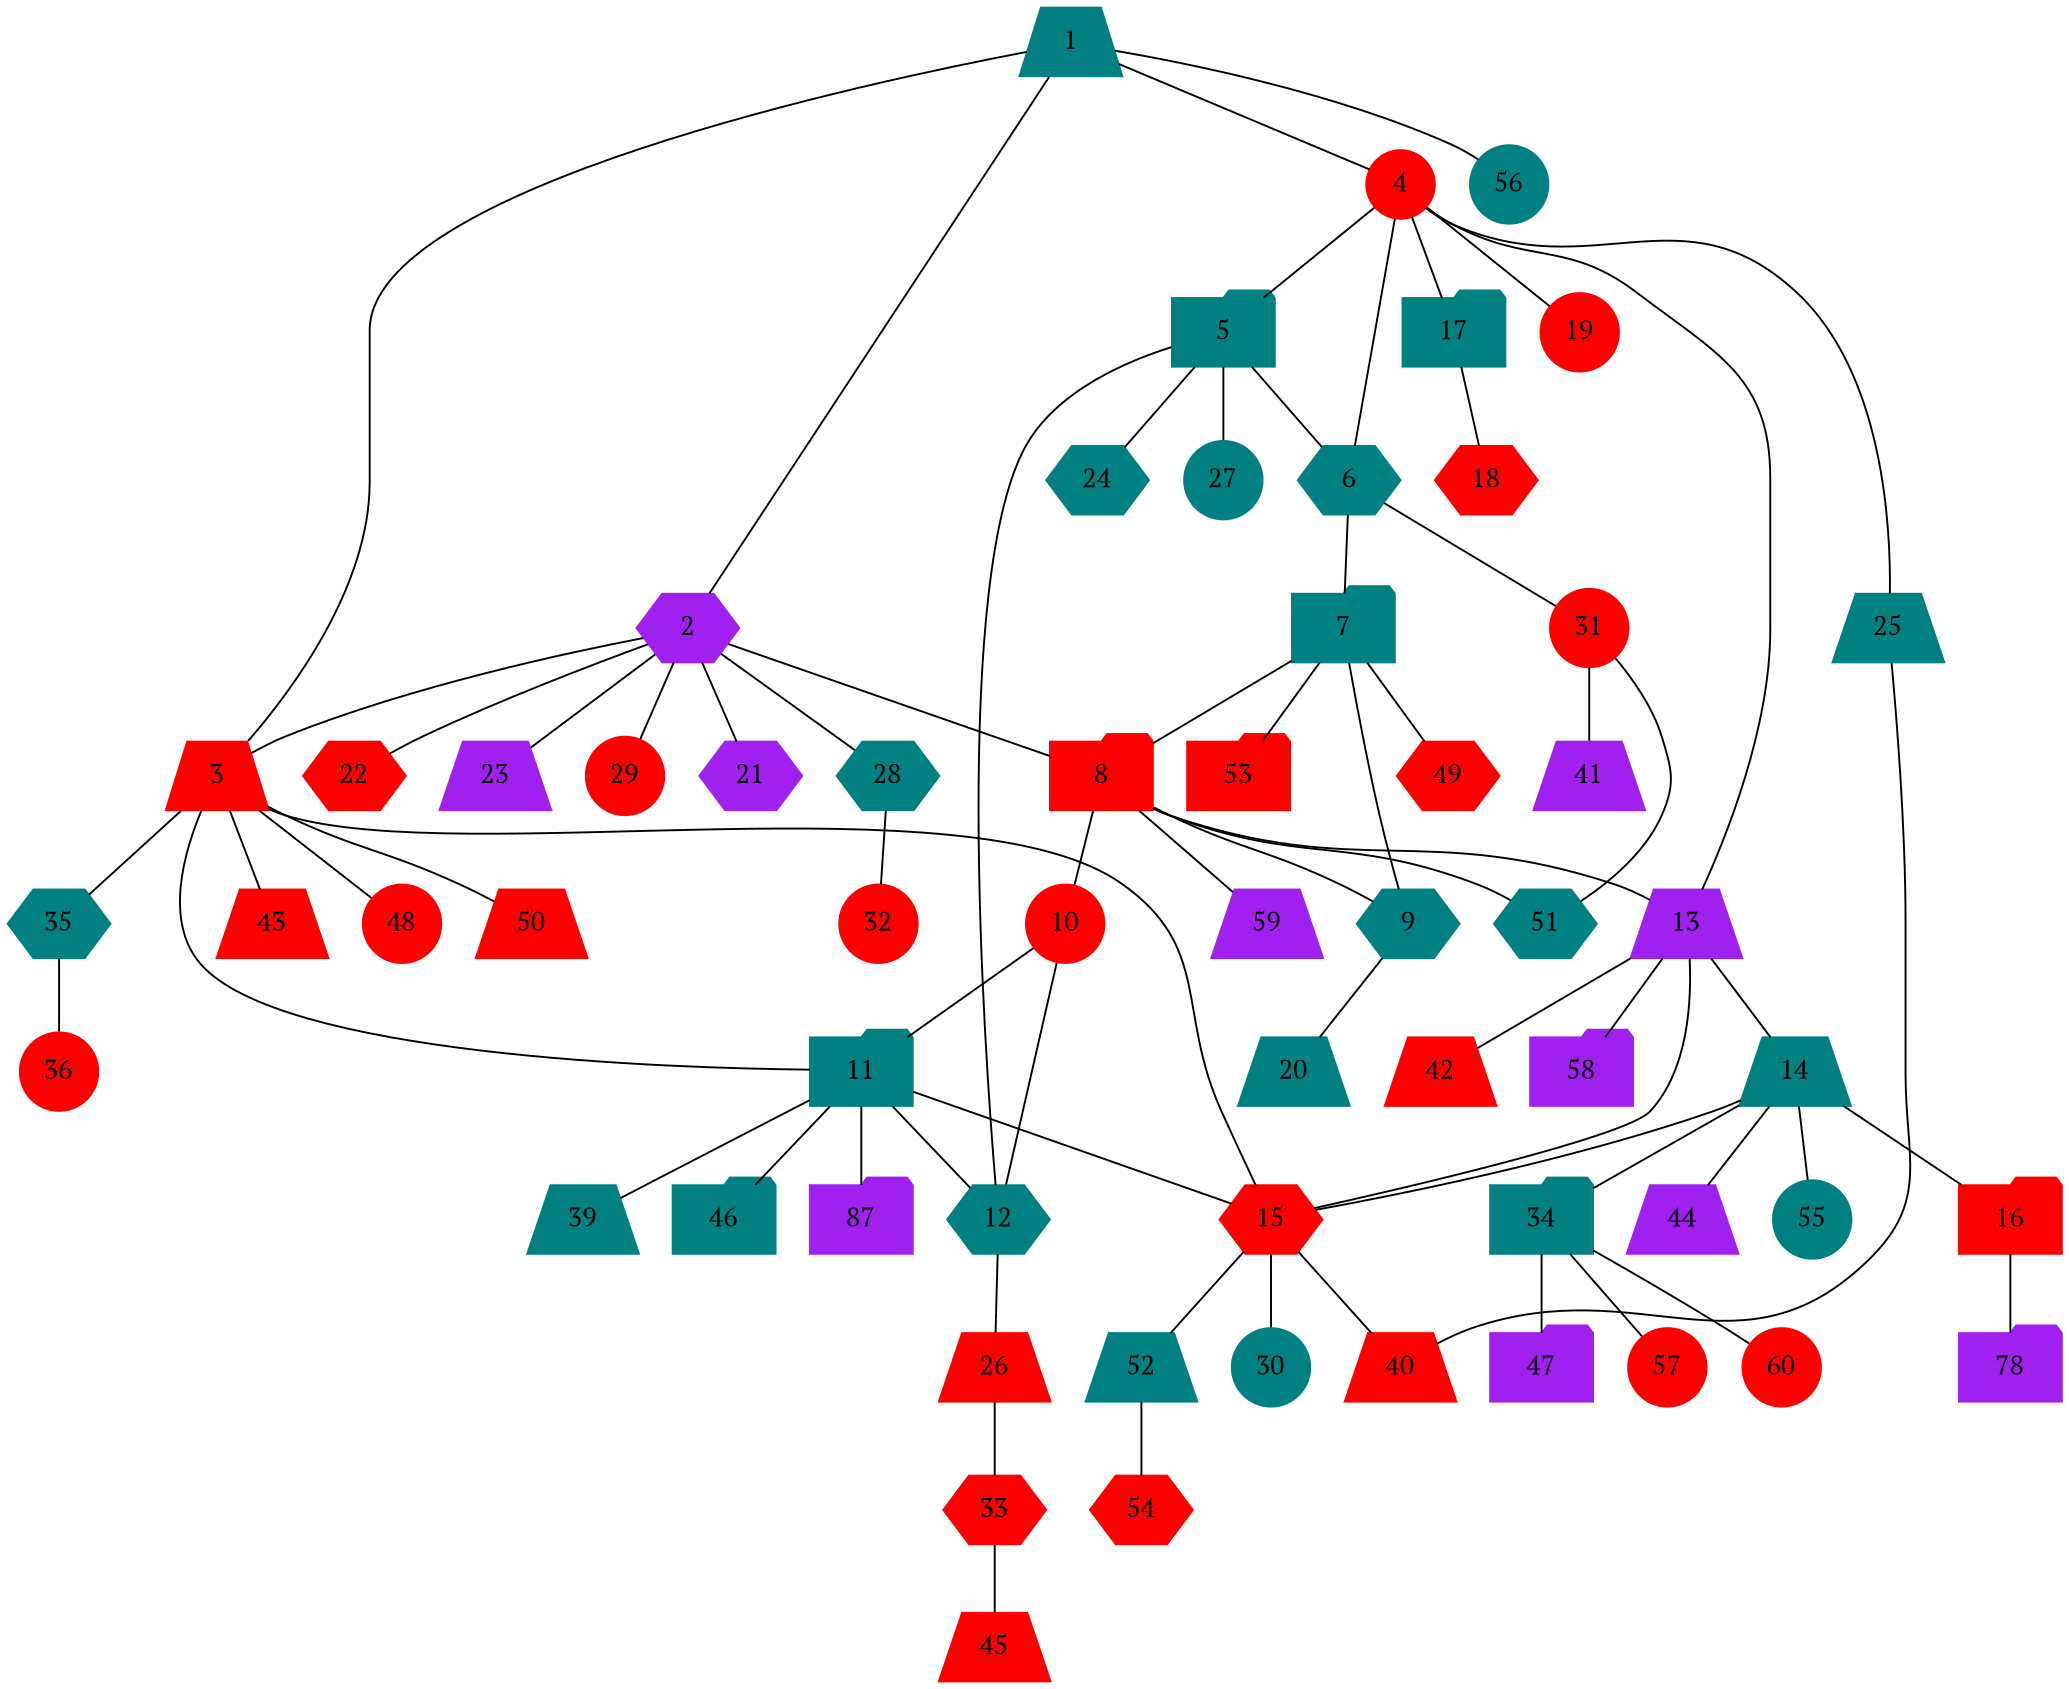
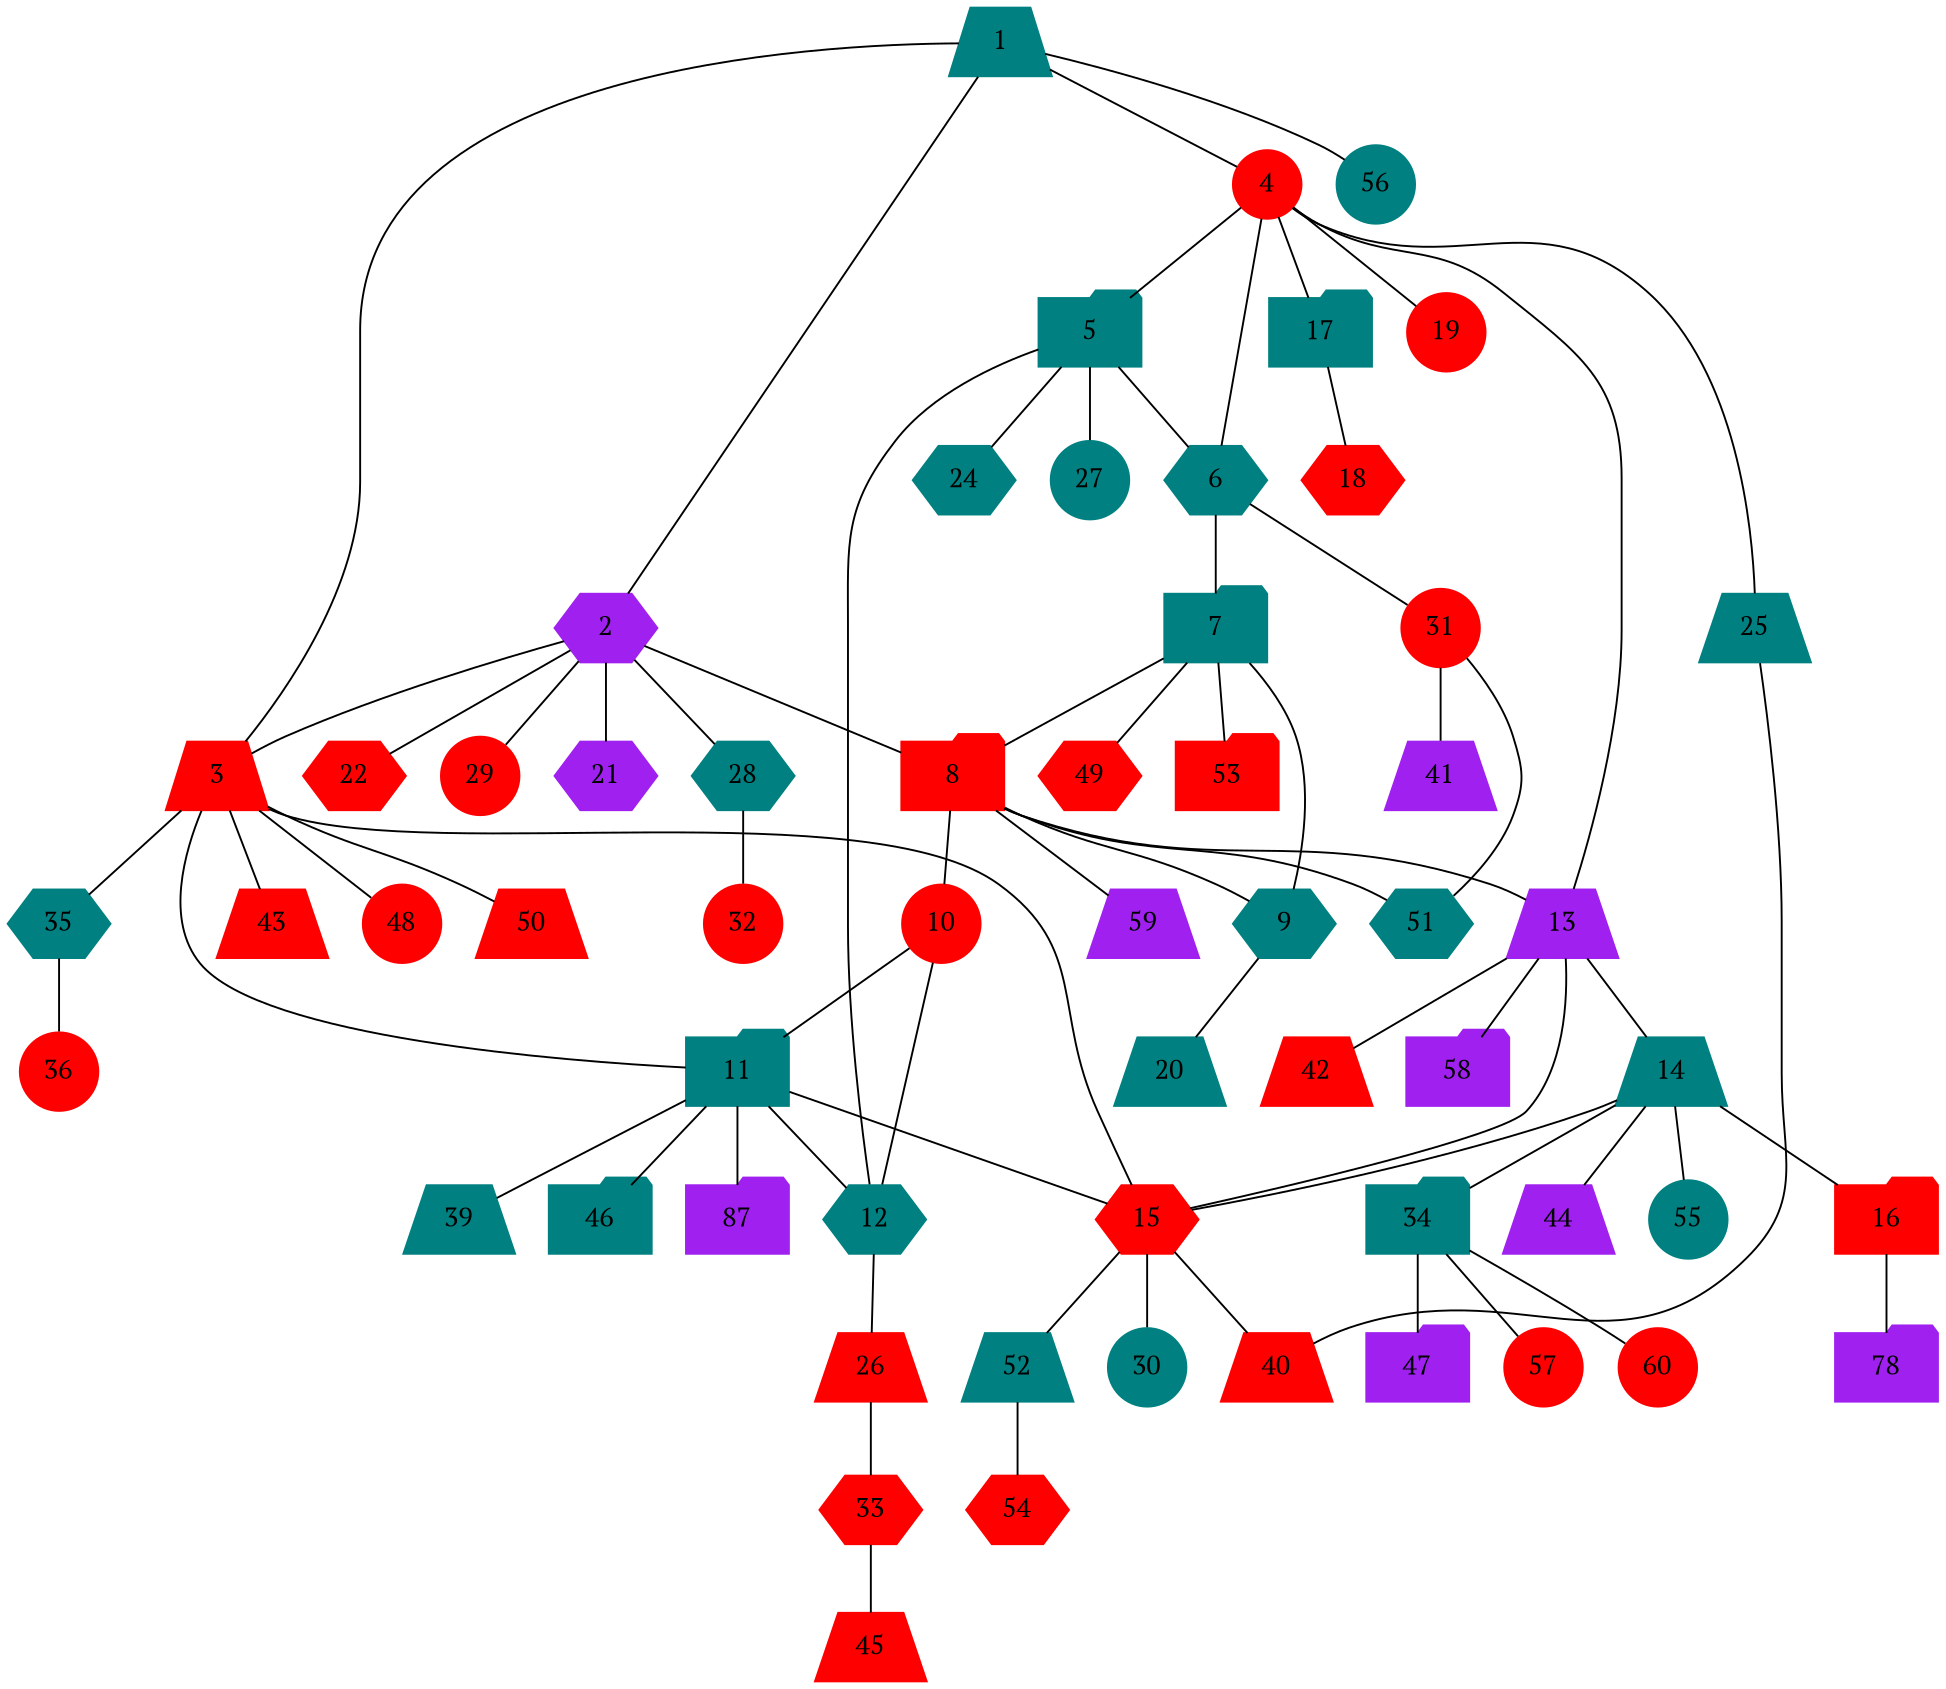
(495, 776) -> none
